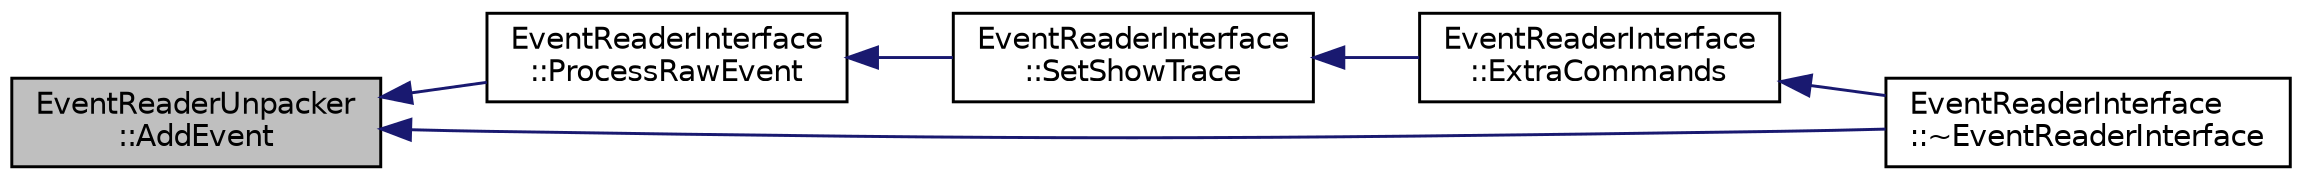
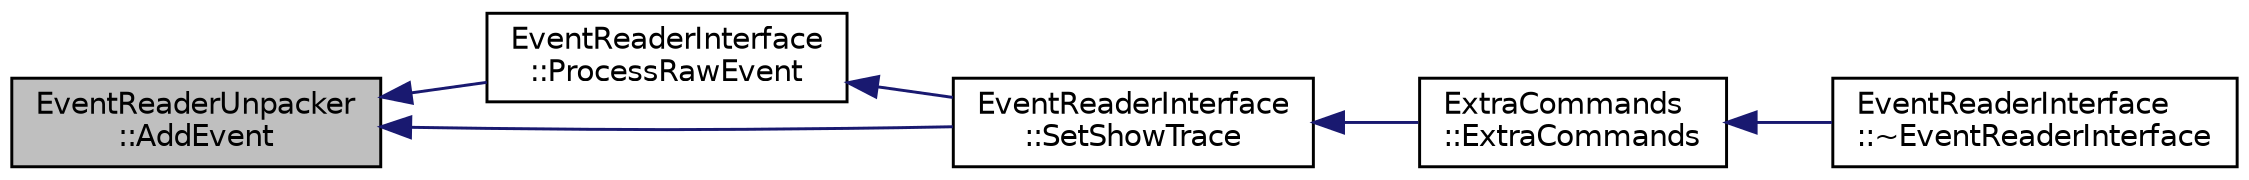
(1600, 58) -> (1573, 122)
(1148, 138) -> (682, 130)
